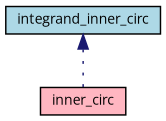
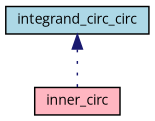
(83, 20) -> (77, 20)
